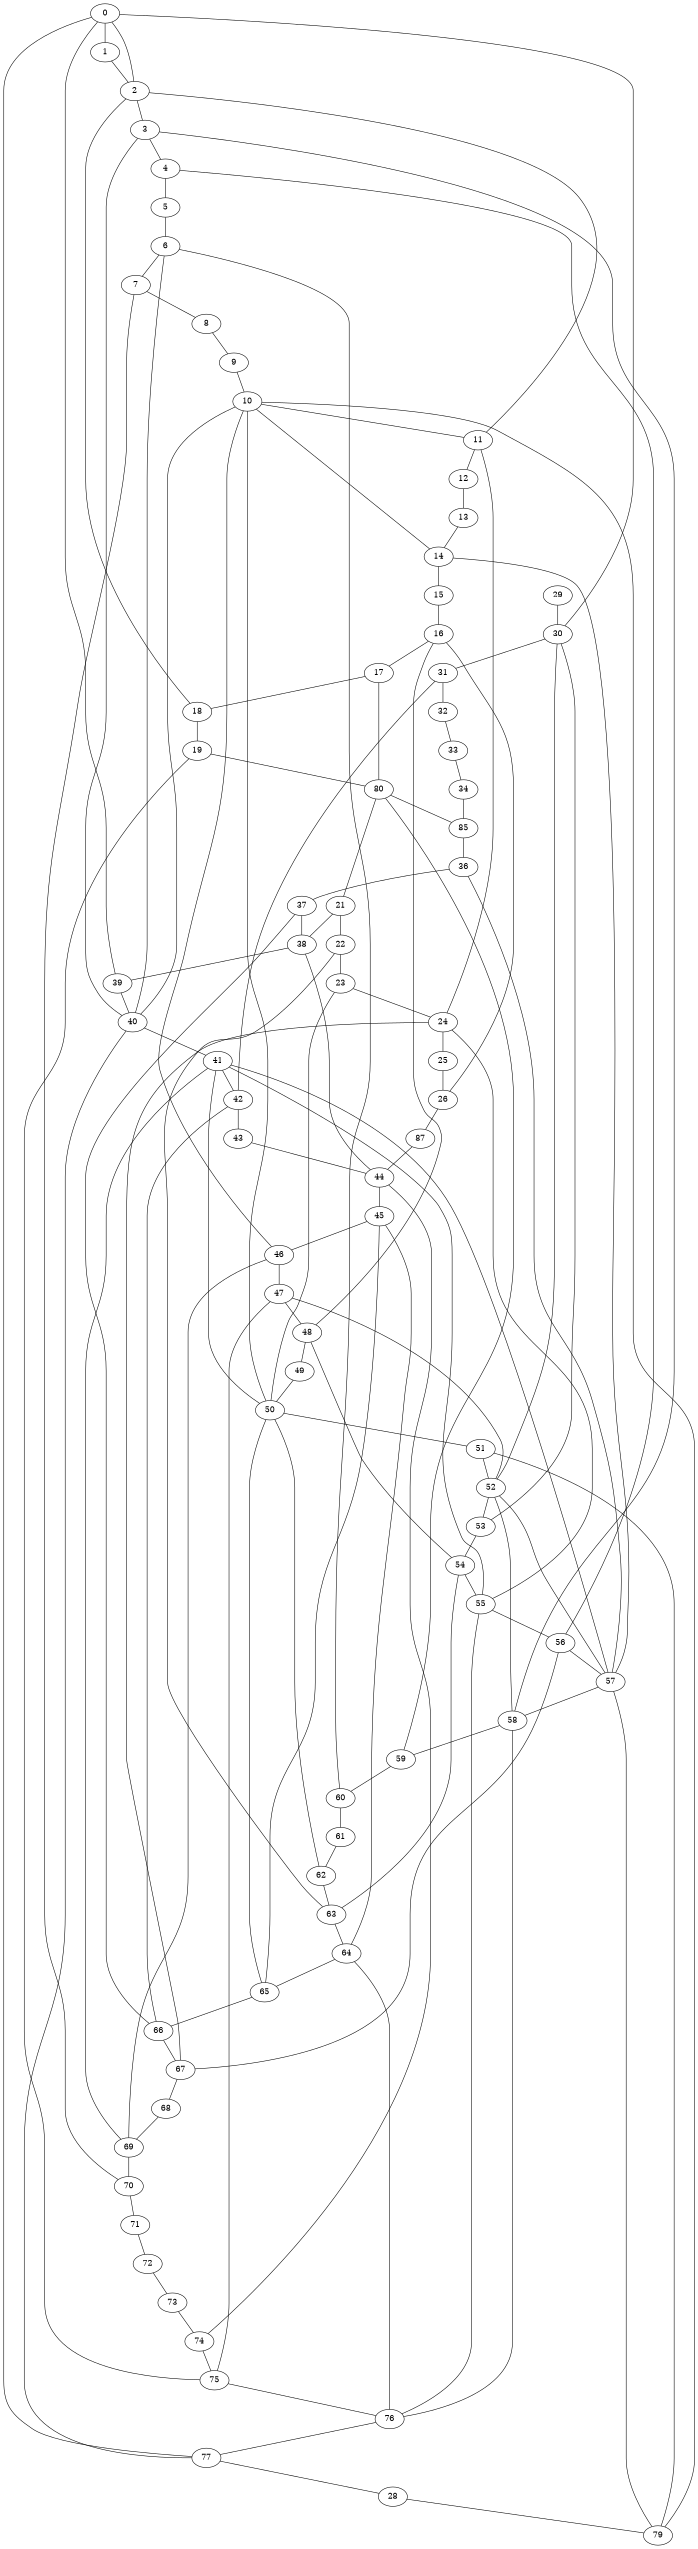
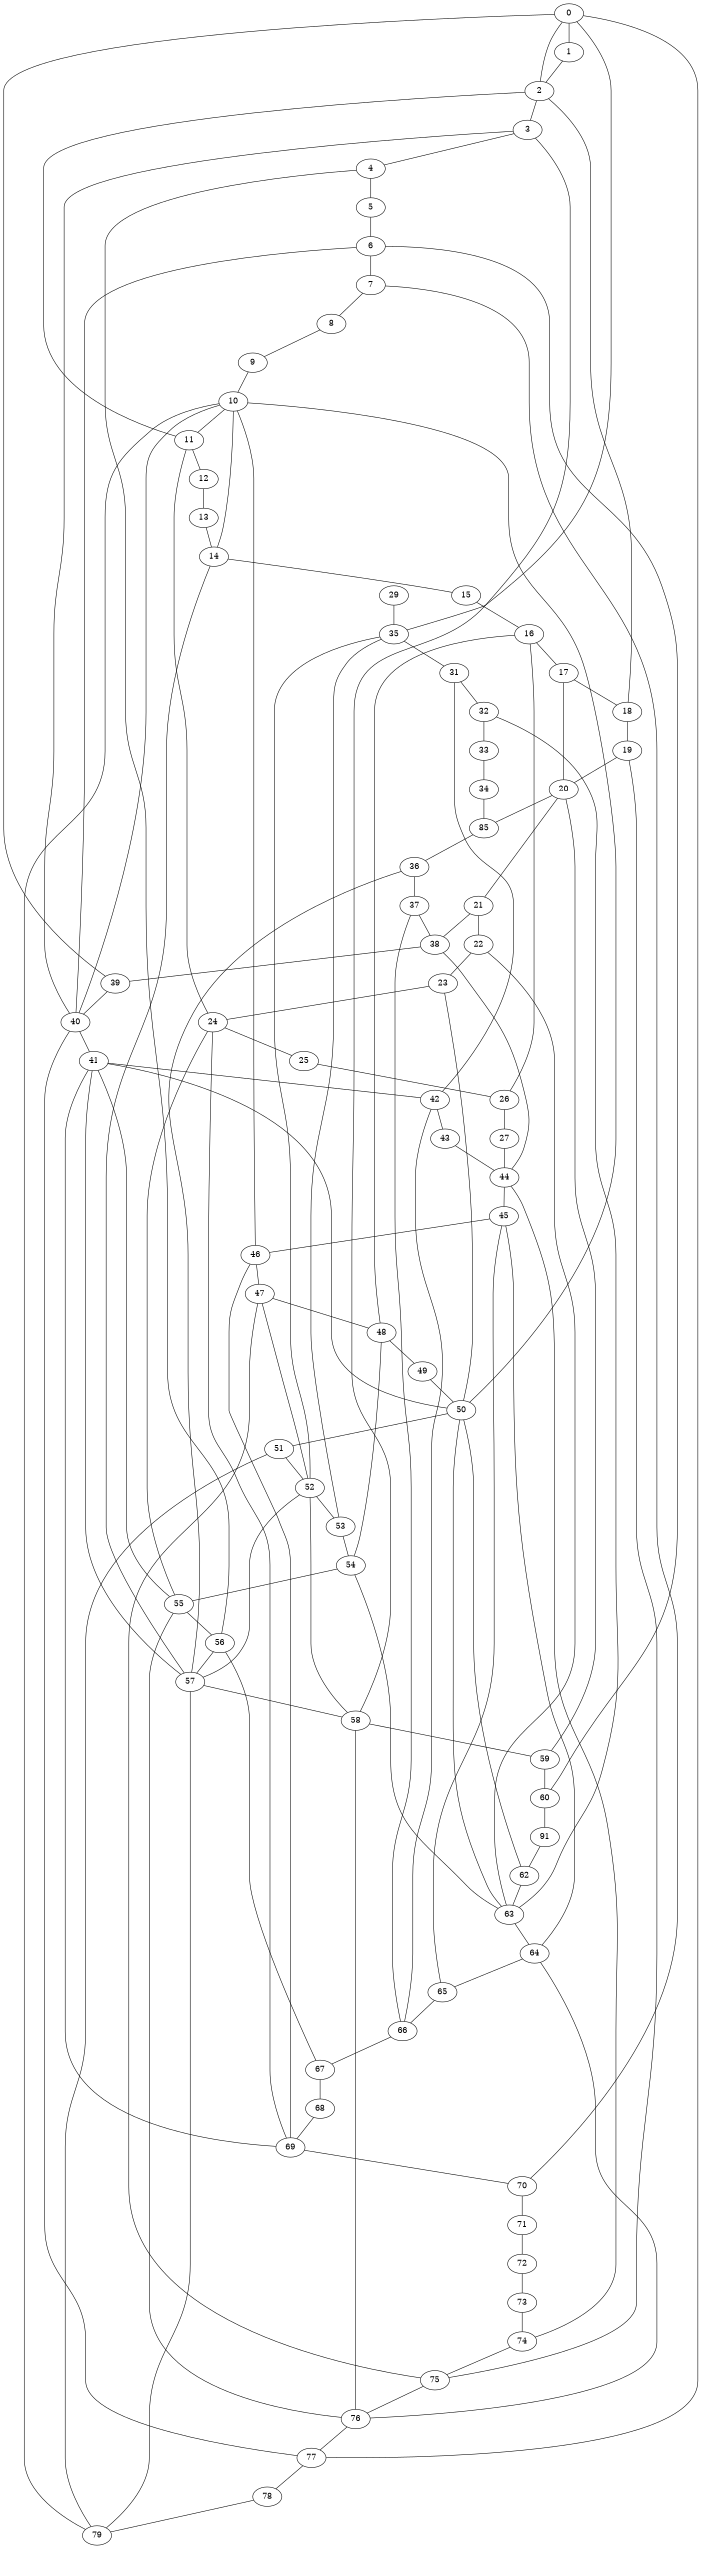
(558, 634) -> (394, 634)
(379, 789) -> (564, 789)
(420, 1139) -> (504, 1139)
none -> (616, 1300)
(127, 1429) -> (270, 1579)
(250, 1701) -> (453, 1668)
(341, 1837) -> (545, 1837)
(393, 2497) -> (267, 2497)
